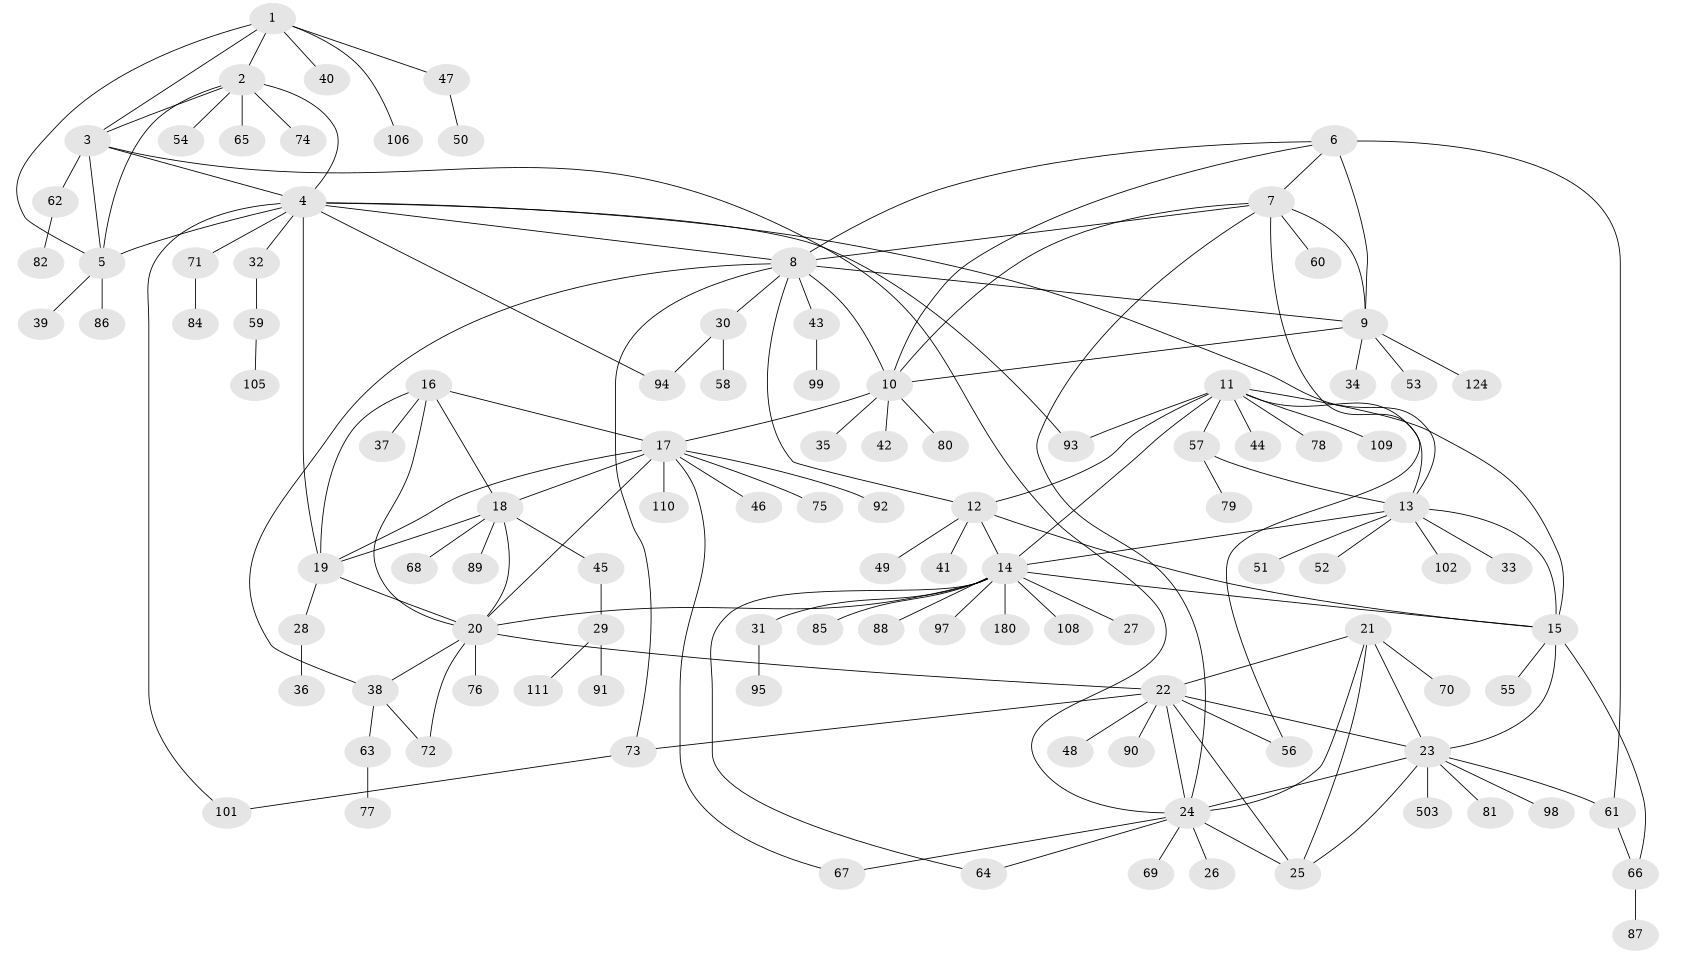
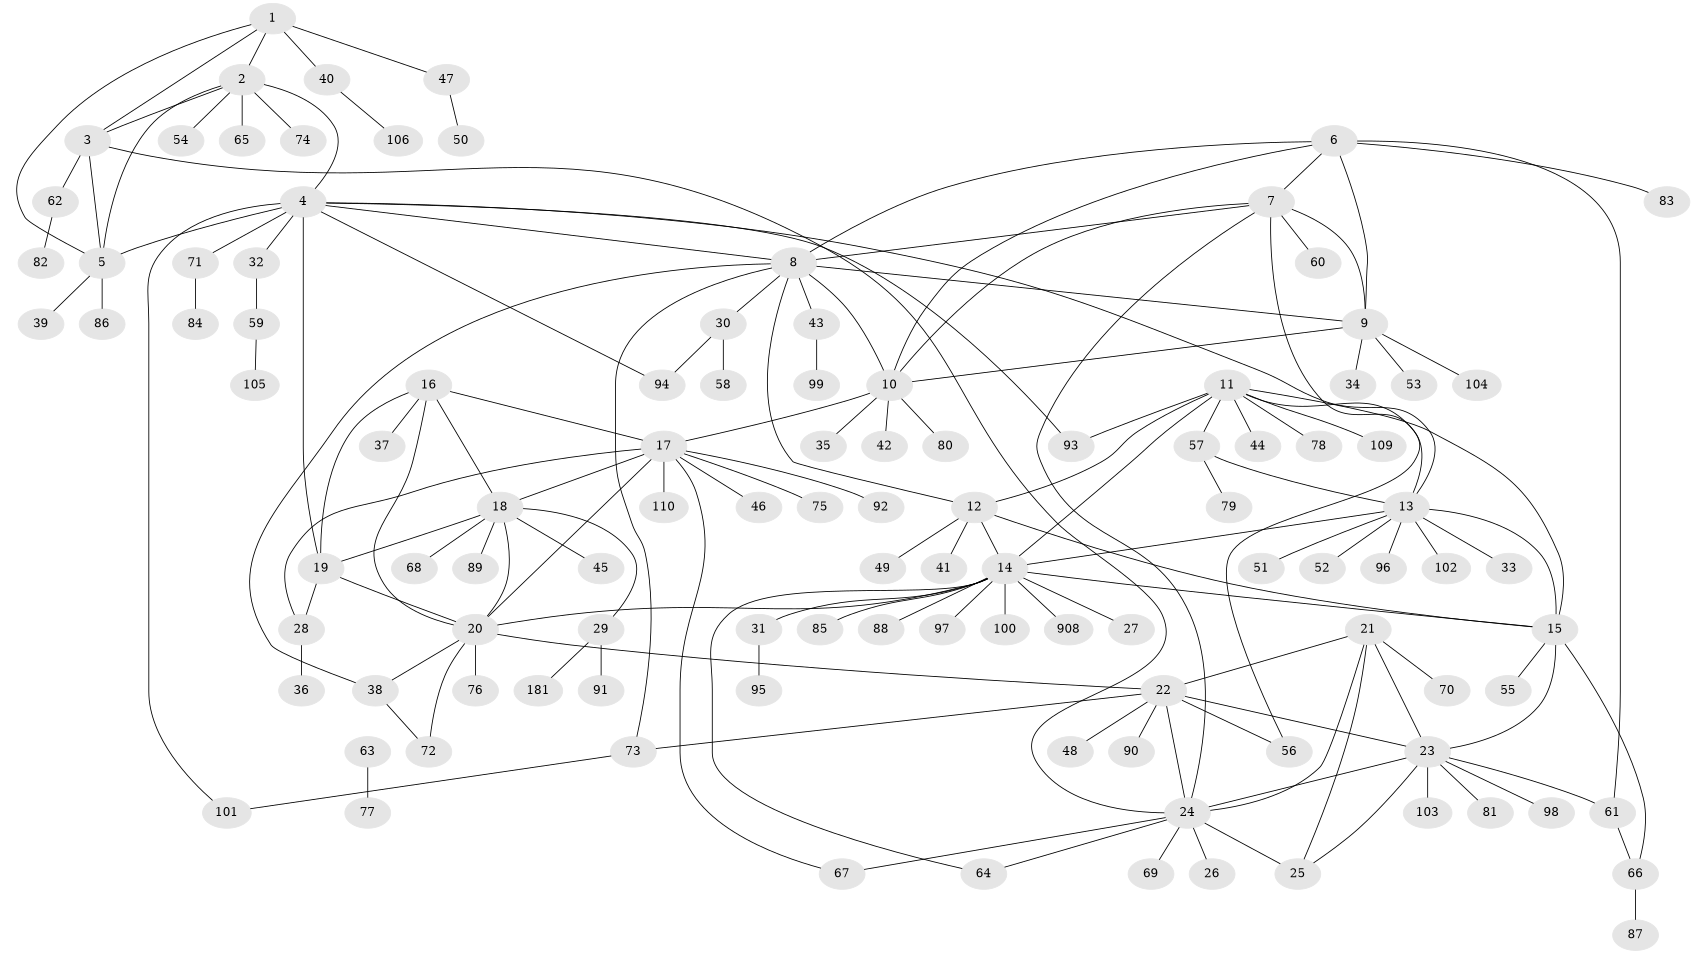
(356, 63) -> (362, 110)
(196, 171) -> none
none -> (1667, 202)
(1477, 385) -> (1477, 385)
(477, 490) -> (426, 488)
none -> (1383, 569)
(601, 599) -> (614, 536)
(1005, 630) -> (1005, 630)
(1069, 630) -> (1069, 630)
(538, 691) -> (538, 691)
(372, 721) -> none
(1231, 782) -> none
(1428, 813) -> (1428, 813)
